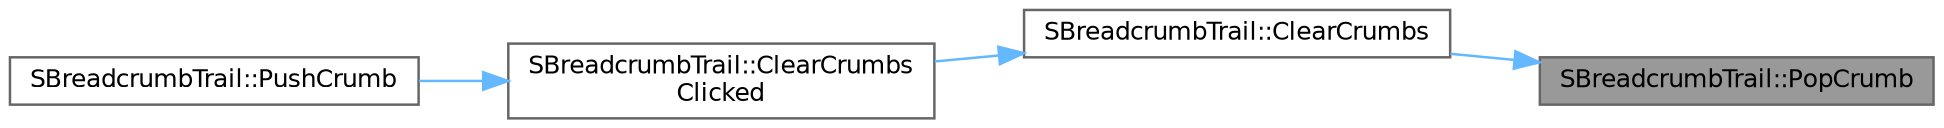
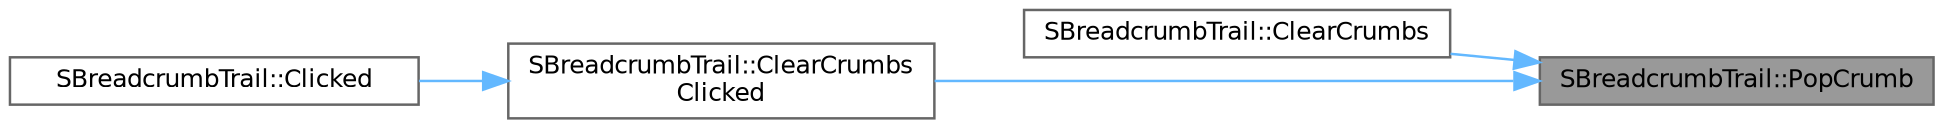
(967, 58) -> (1224, 81)
(214, 81) -> (214, 81)
